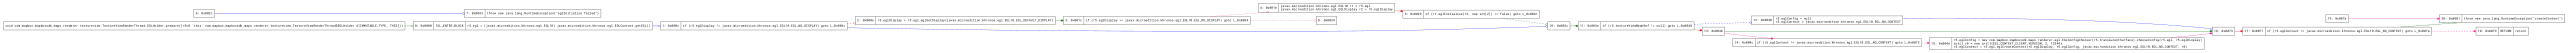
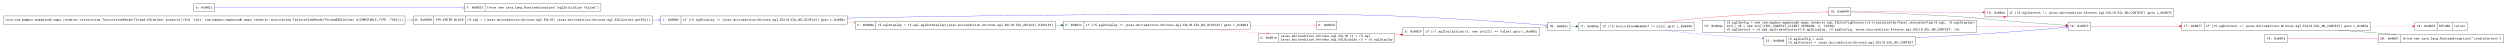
(2393, 19) -> (2332, 39)
(450, 26) -> (450, 20)
(1697, 30) -> (1745, 15)
(1924, 43) -> (1970, 19)
